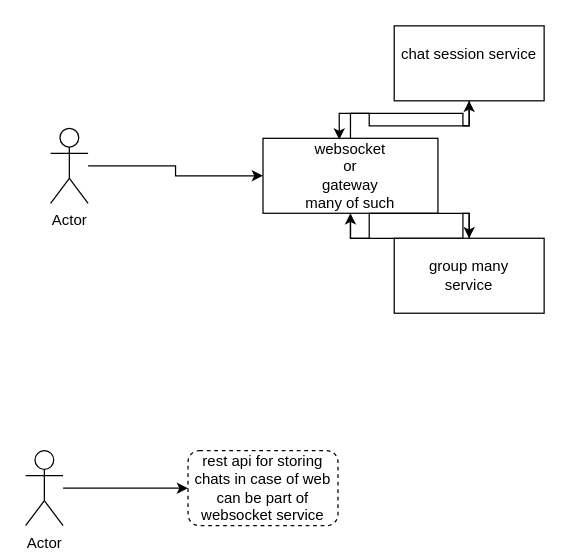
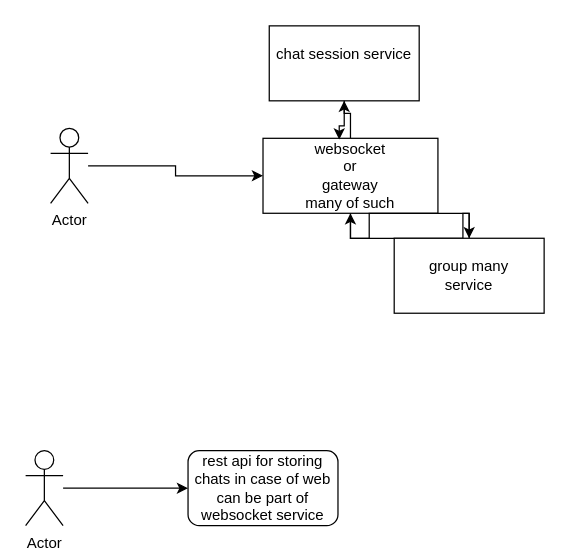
(469, 63) -> (344, 63)
(263, 488) -> (263, 488)
